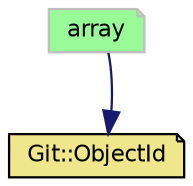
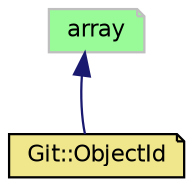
(112, 82) -> (82, 105)
